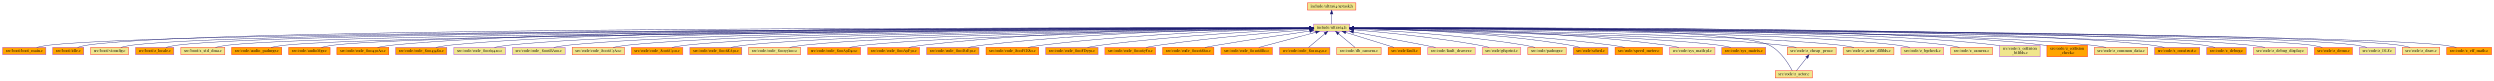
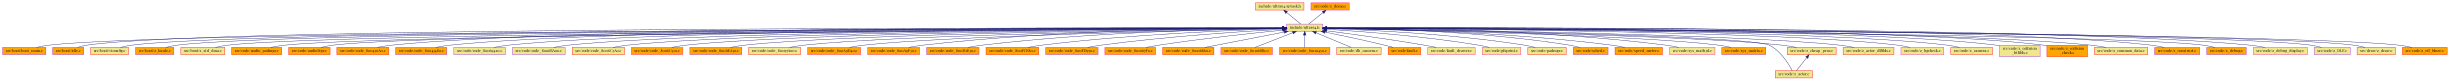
(1838, 32) -> (1316, 18)
(2421, 51) -> (2376, 51)
(2469, 51) -> (2425, 51)
